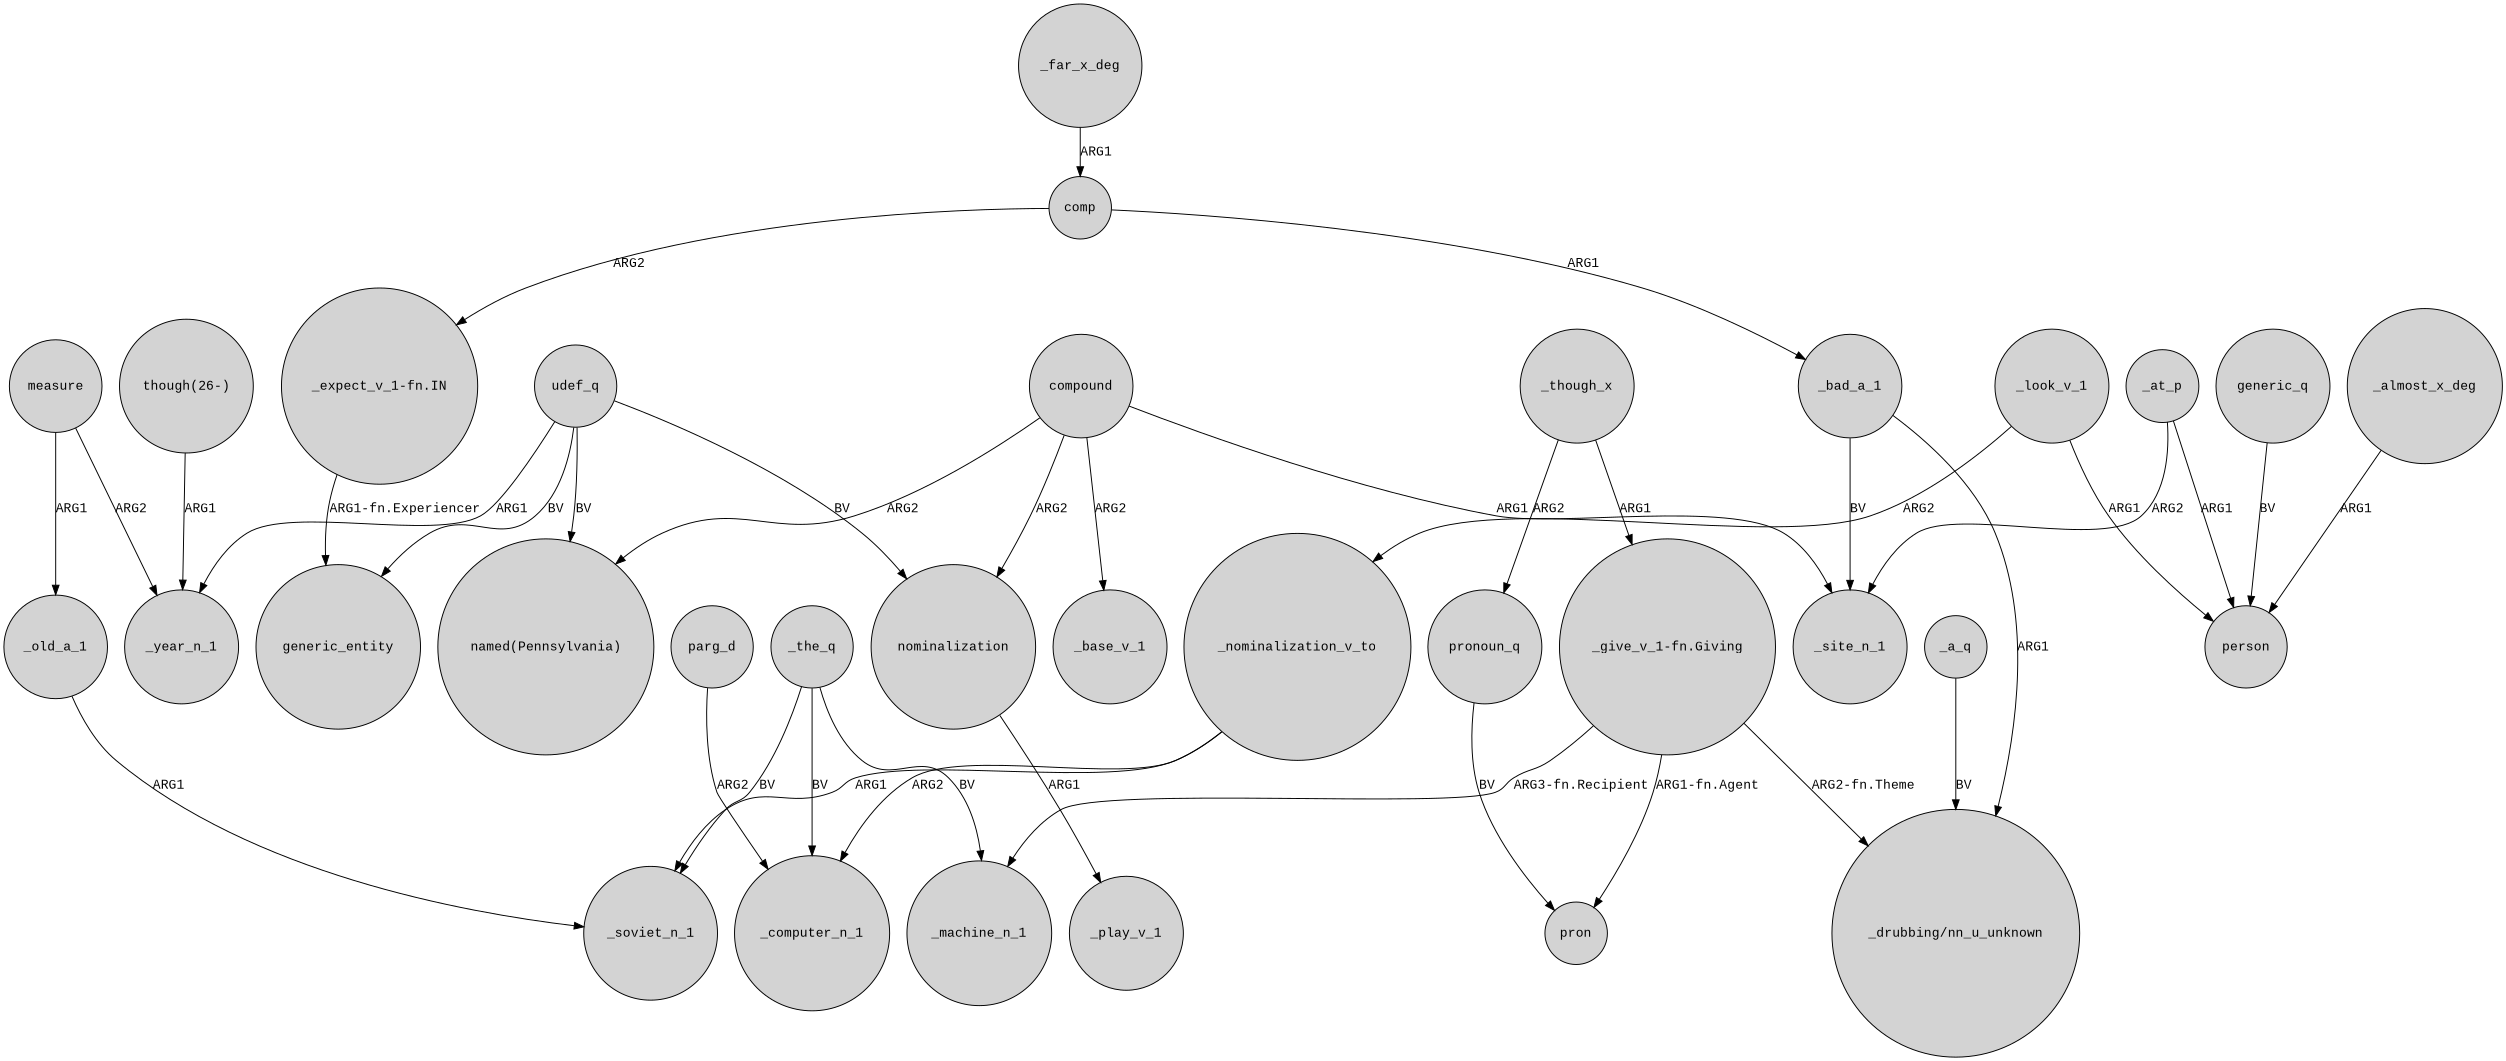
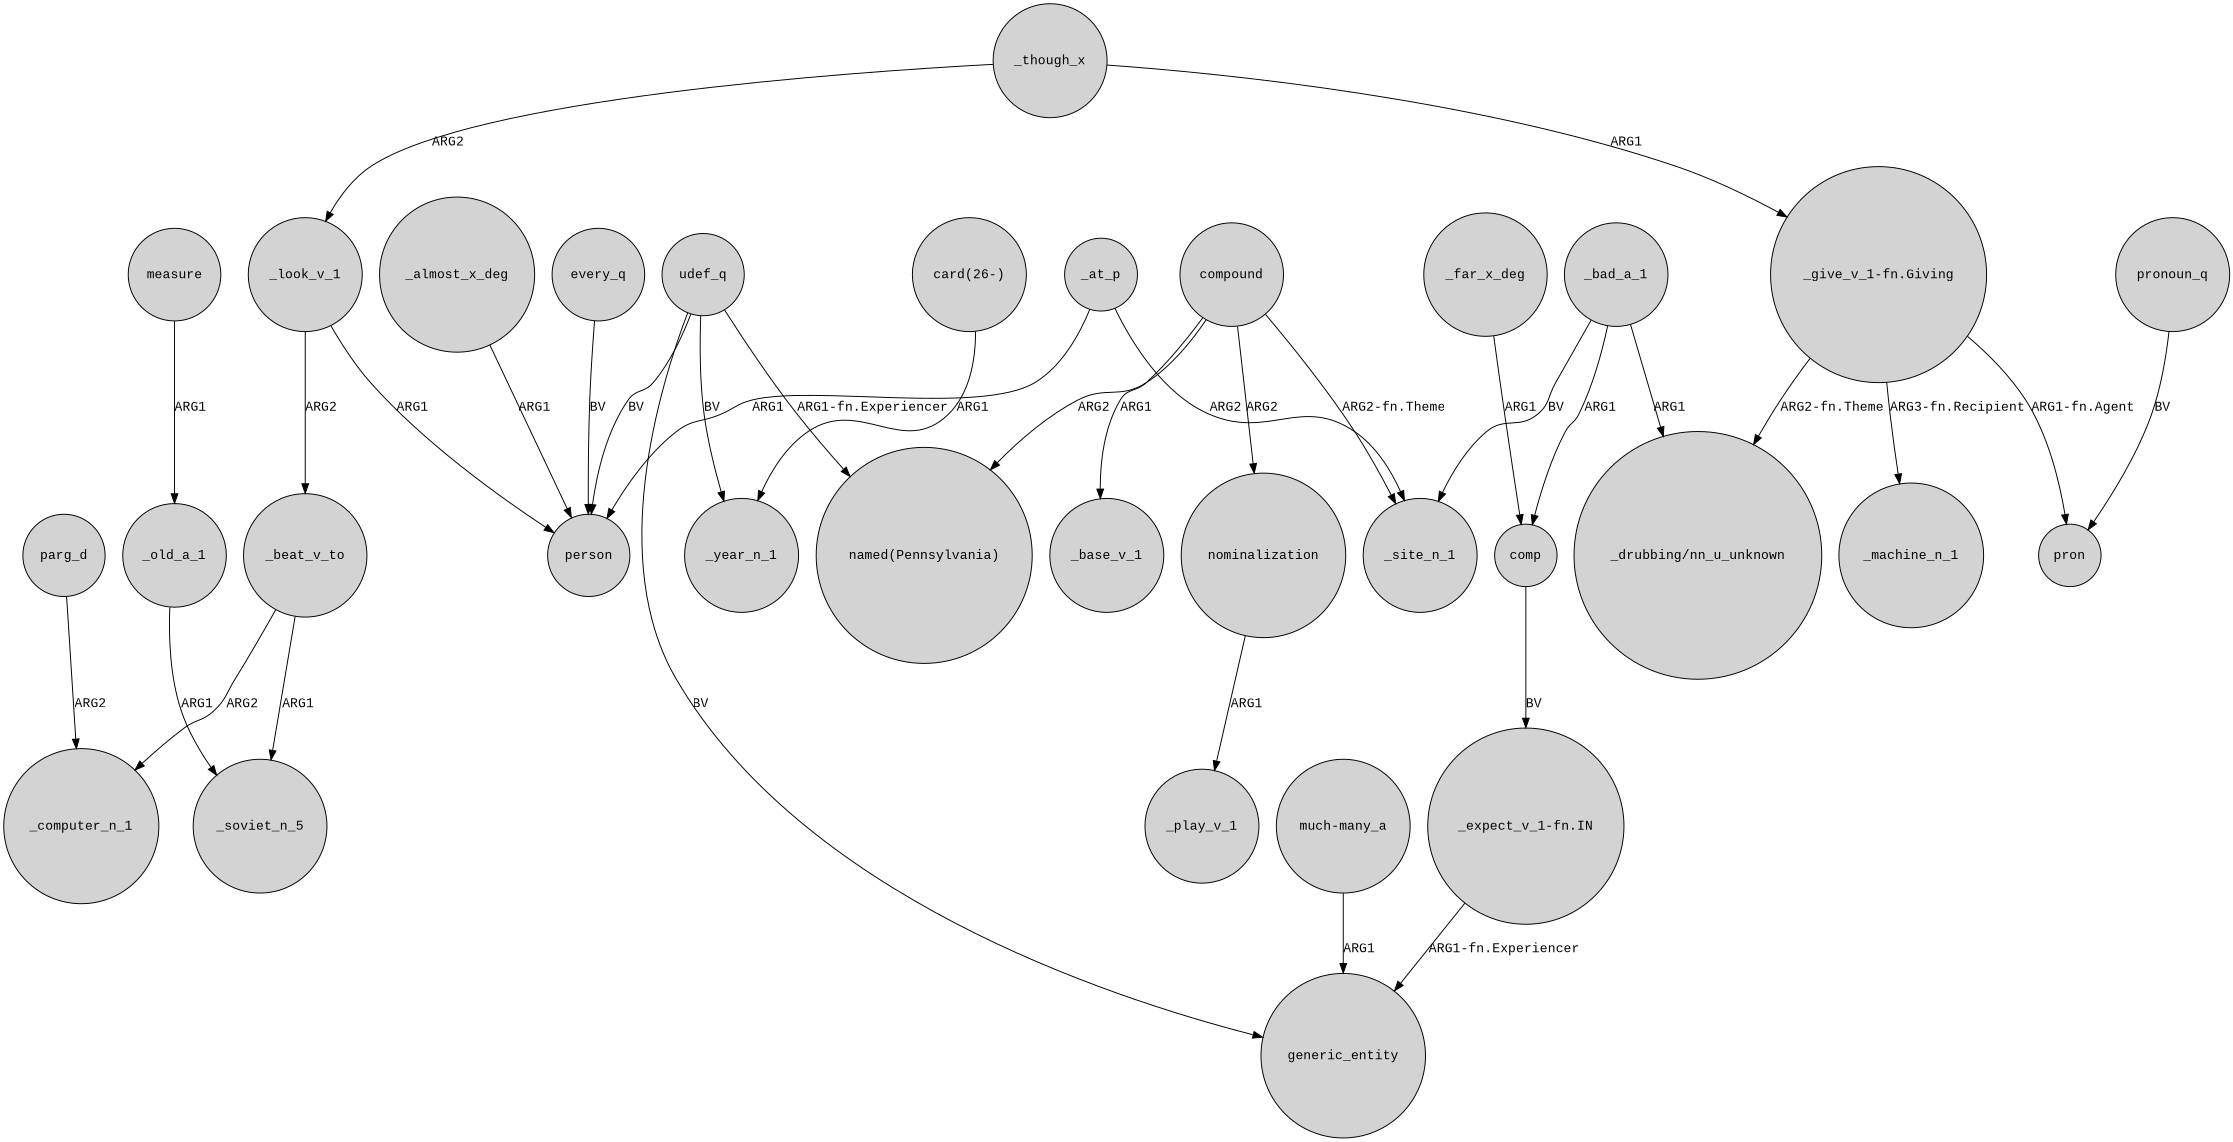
(1463, 247) -> (1574, 422)
(629, 263) -> (1534, 704)
(186, 386) -> (969, 275)
(2273, 386) -> (598, 275)
(767, 471) -> (628, 401)
(114, 507) -> none
(512, 509) -> (712, 407)
(584, 509) -> (873, 407)
(1111, 509) -> (1137, 407)
(1513, 509) -> (1394, 407)
(1533, 512) -> (646, 96)
(812, 647) -> none
(1297, 647) -> (305, 555)
(1956, 647) -> none
none -> (1343, 826)
(651, 933) -> (260, 826)
